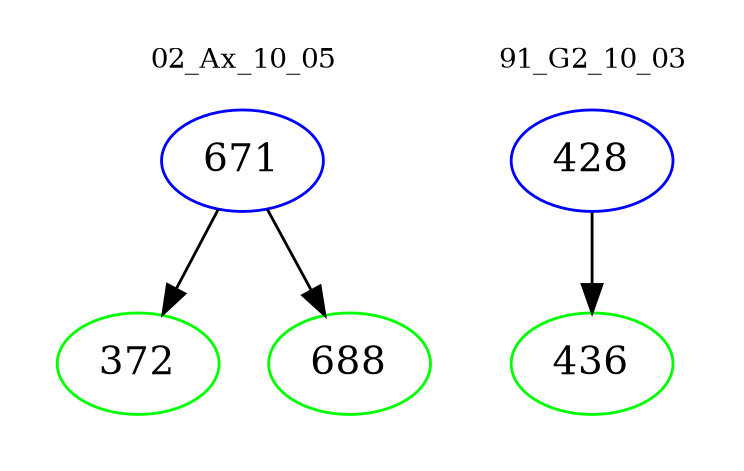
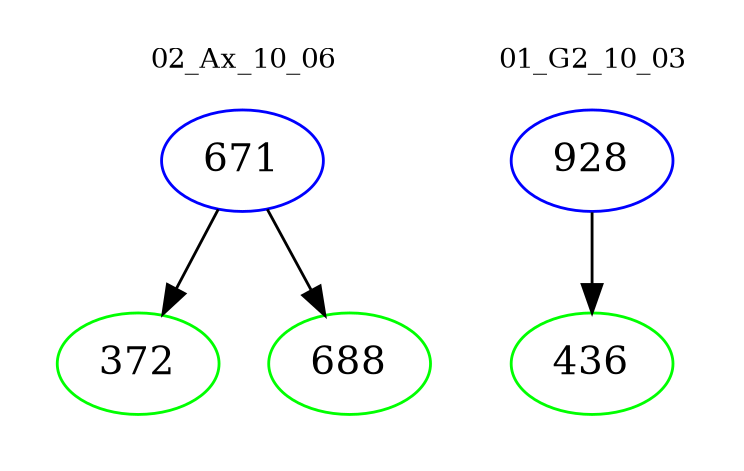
(244, 61) -> (244, 61)
(593, 61) -> (593, 61)
(592, 161) -> (592, 161)
